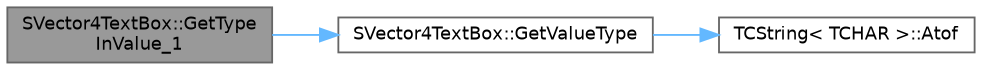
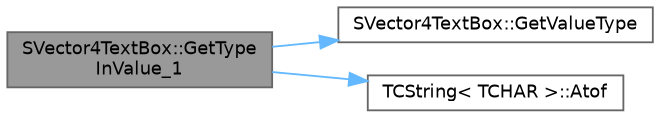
(676, 35) -> (311, 76)
